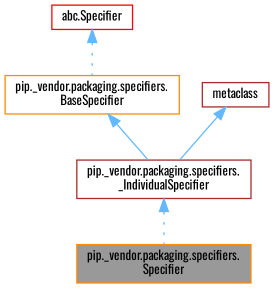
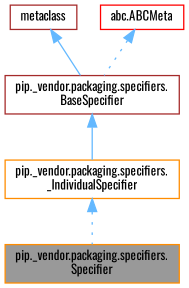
(92, 17) -> (142, 17)
(92, 95) -> (92, 95)
(199, 138) -> (69, 58)
(164, 179) -> (92, 179)
